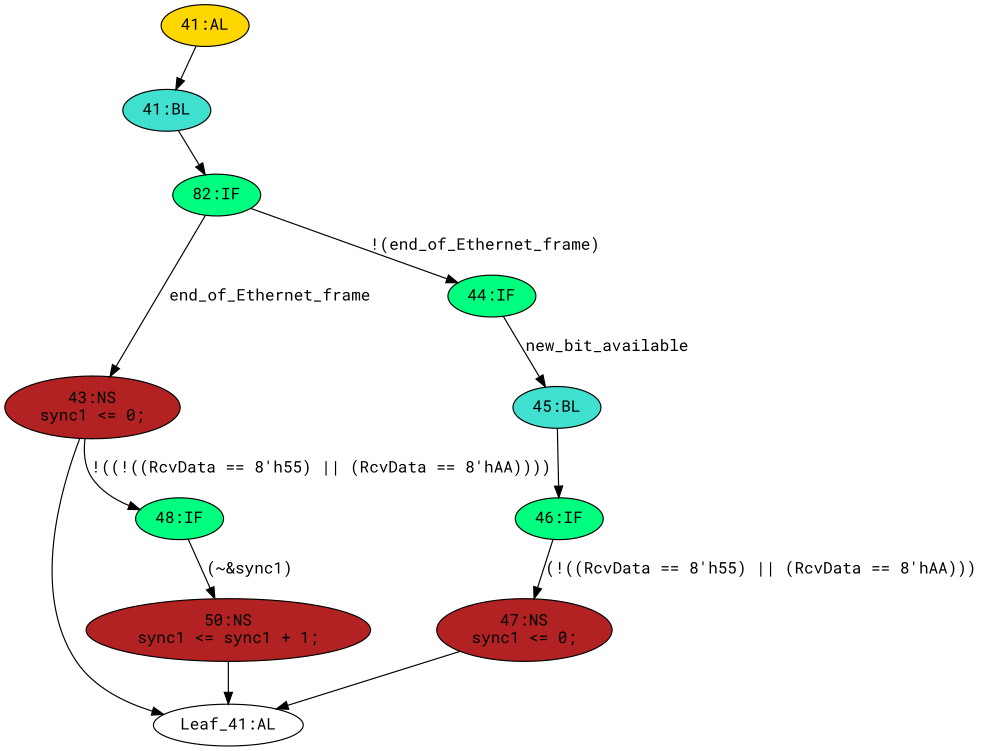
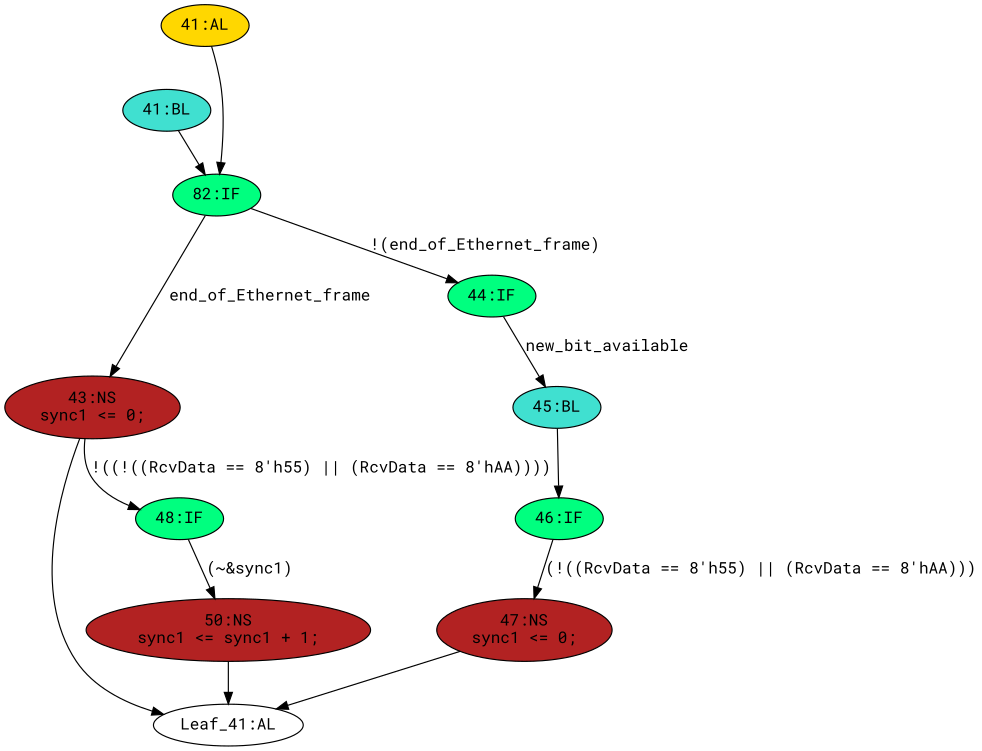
(188, 63) -> (223, 104)
